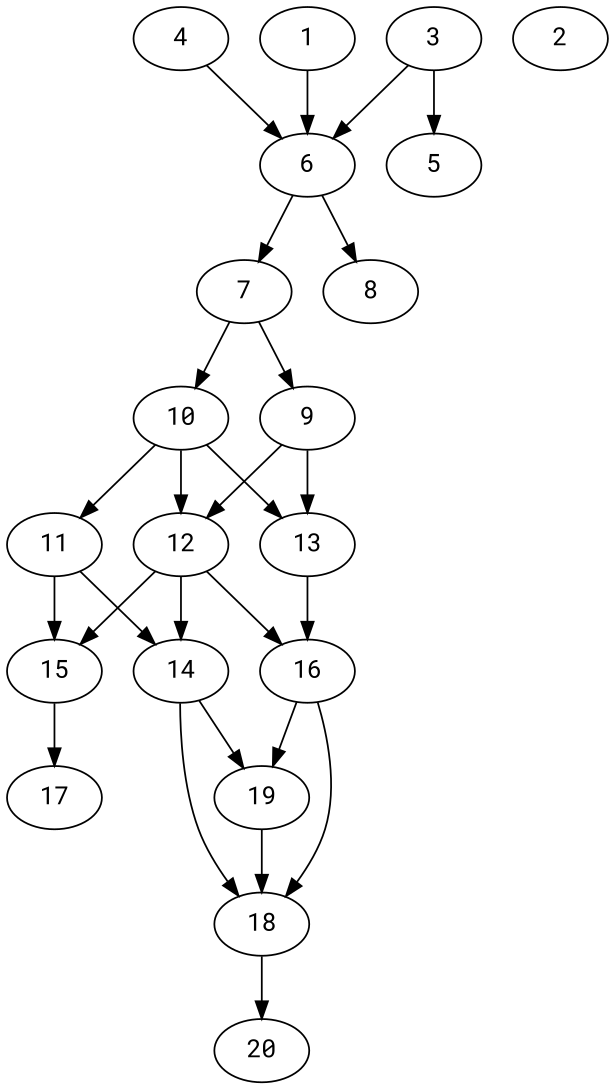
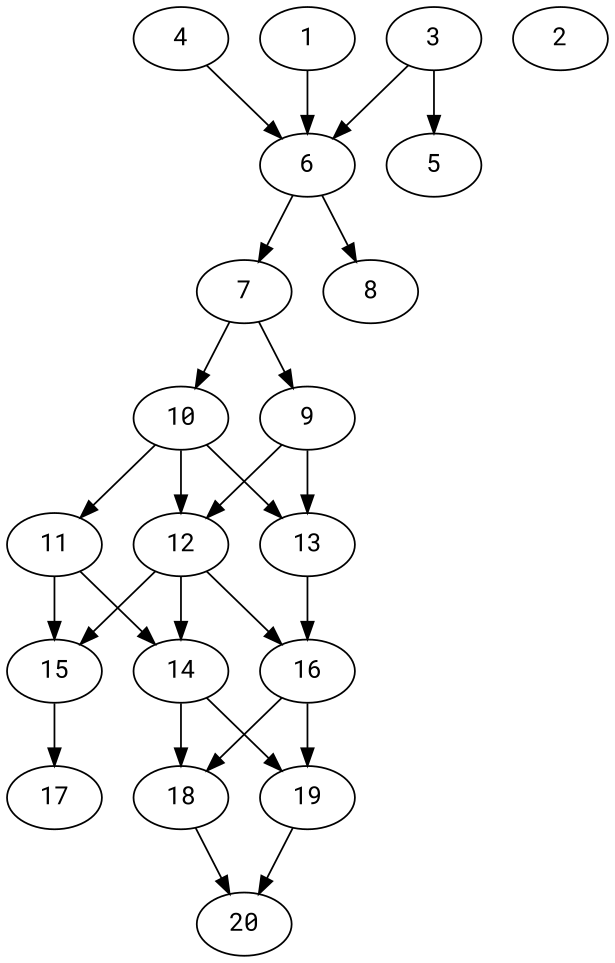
(262, 852) -> (280, 853)
